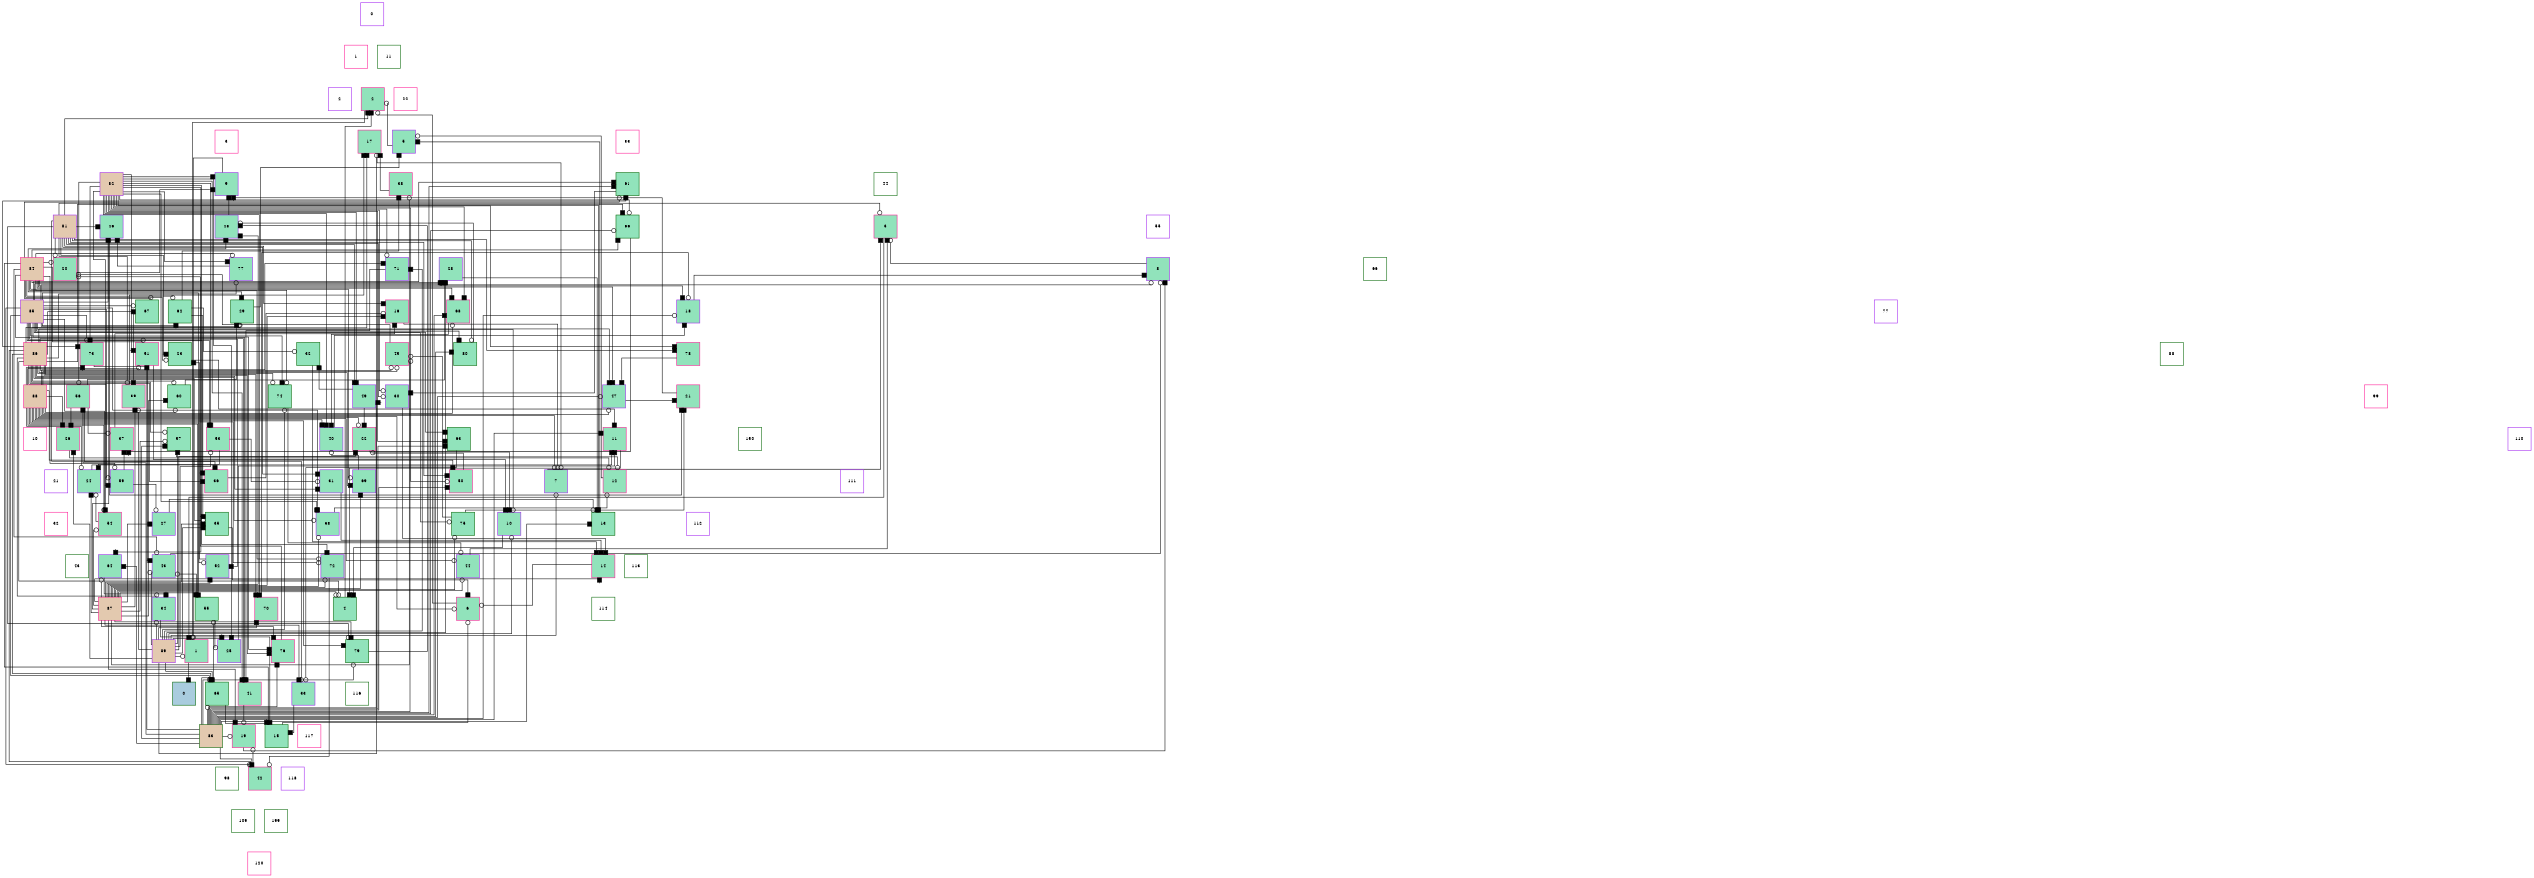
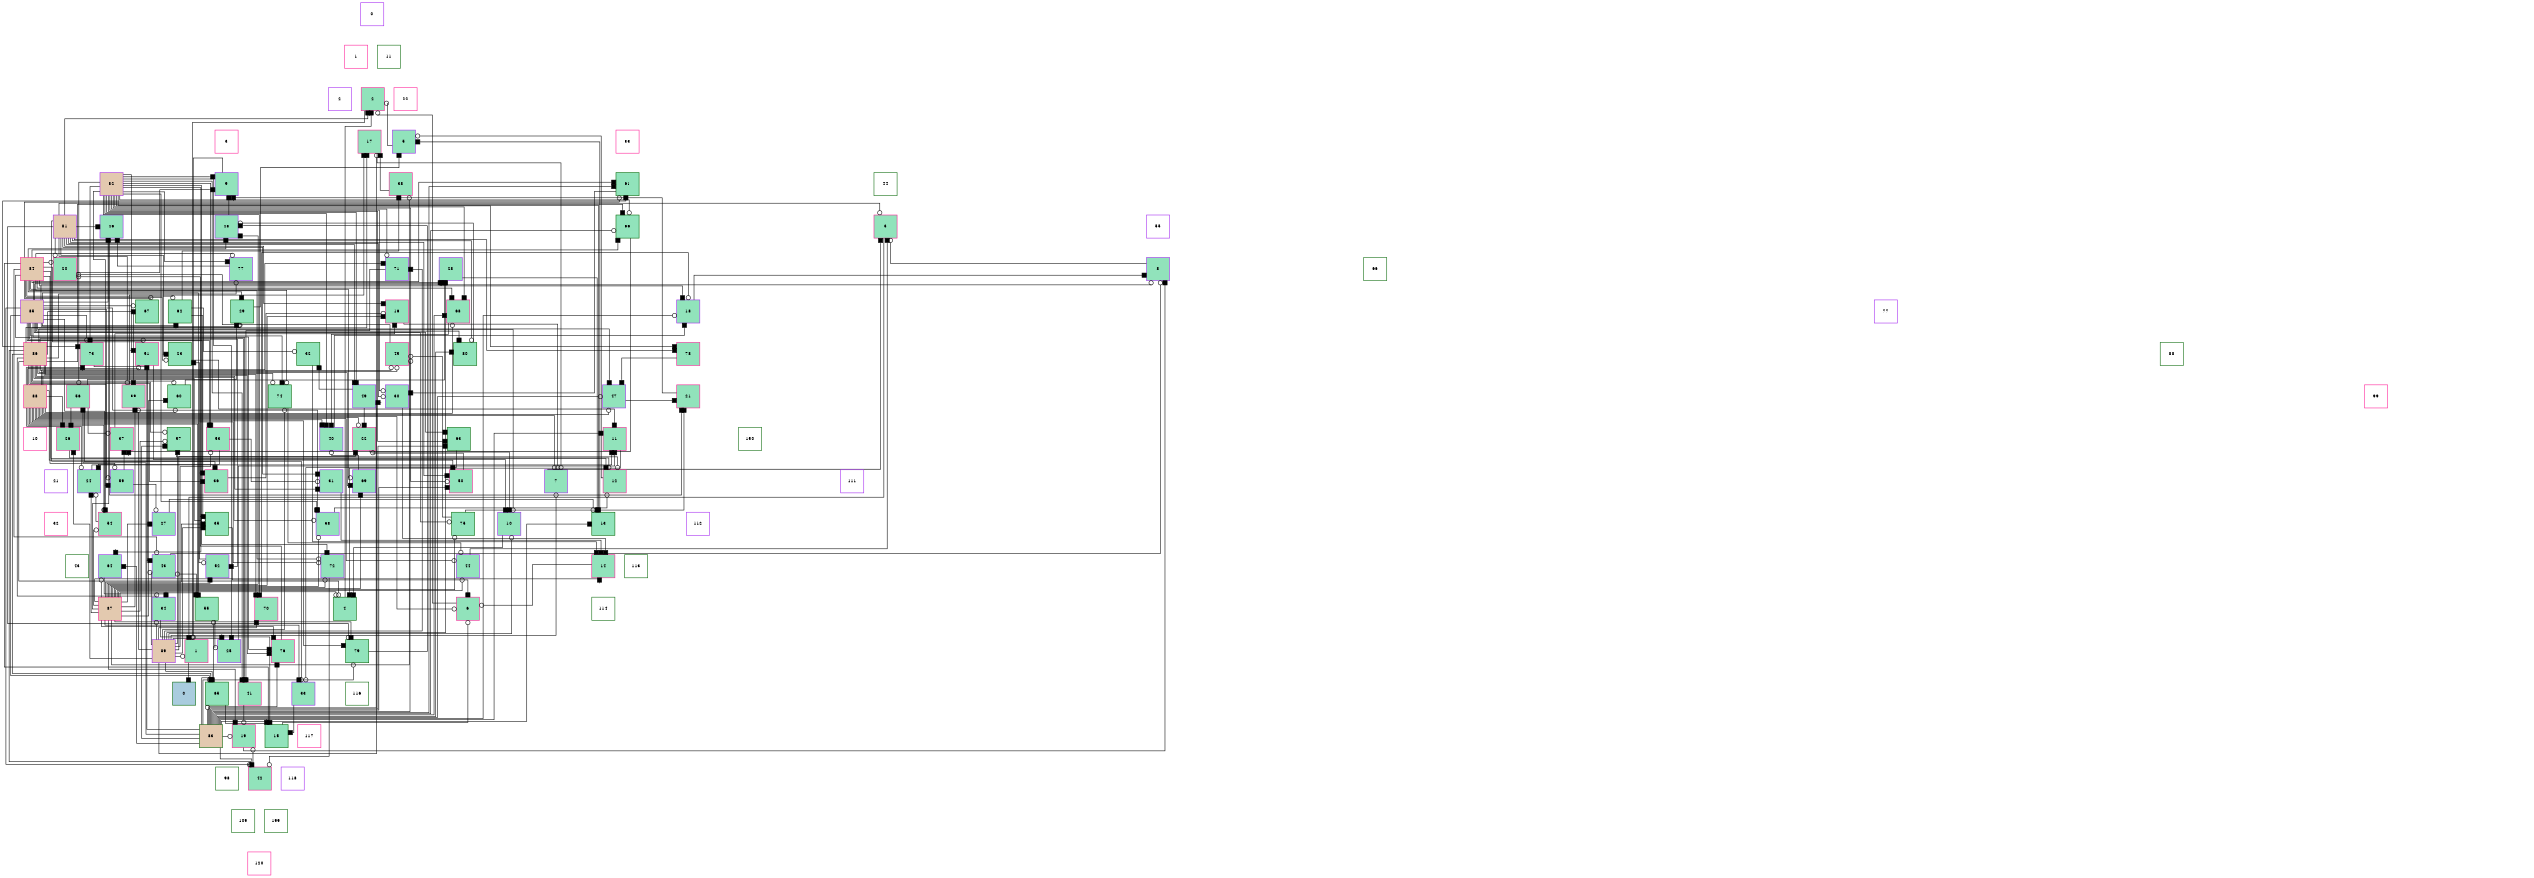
(369, 287) -> (234, 458)
(2520, 439) -> none
